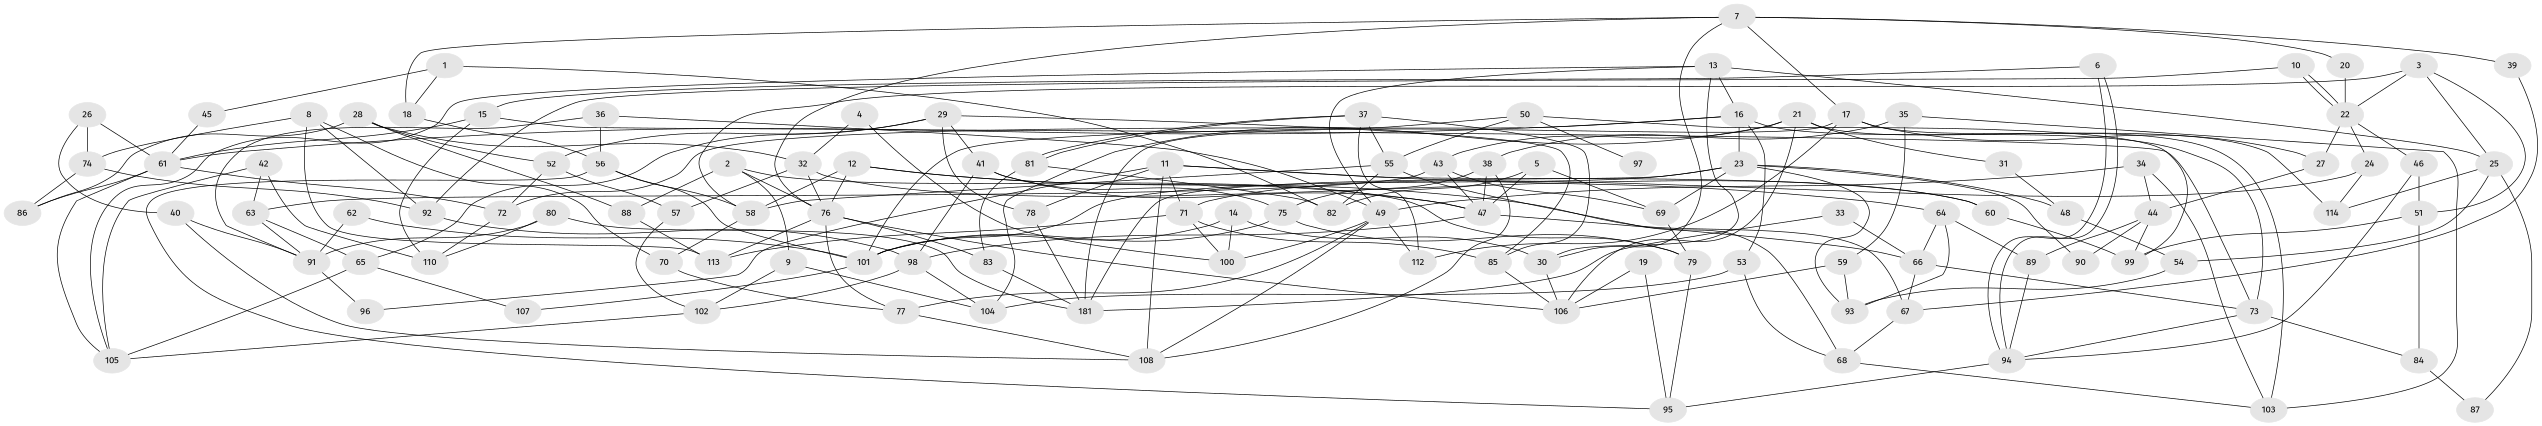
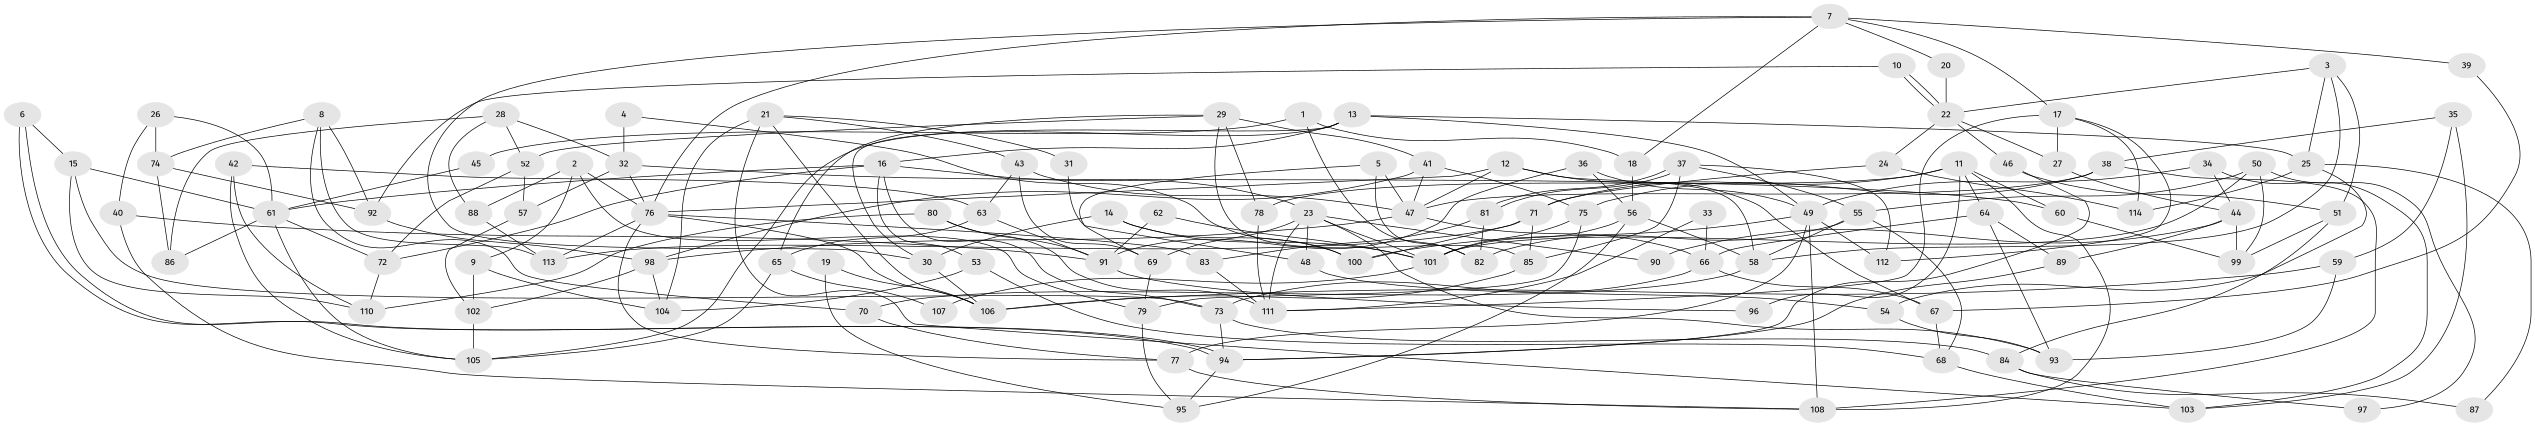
(1085, 312) -> (1268, 312)
none -> (2148, 389)
